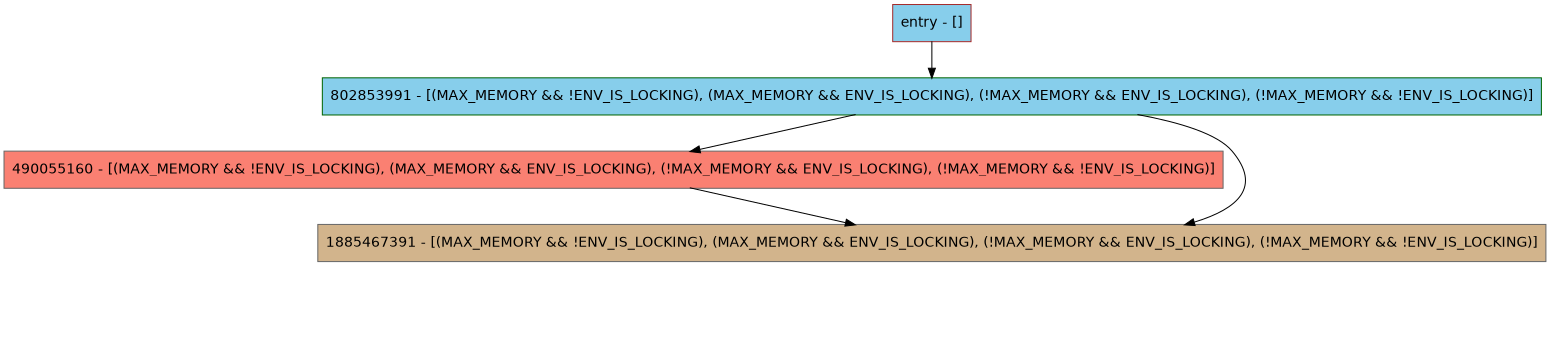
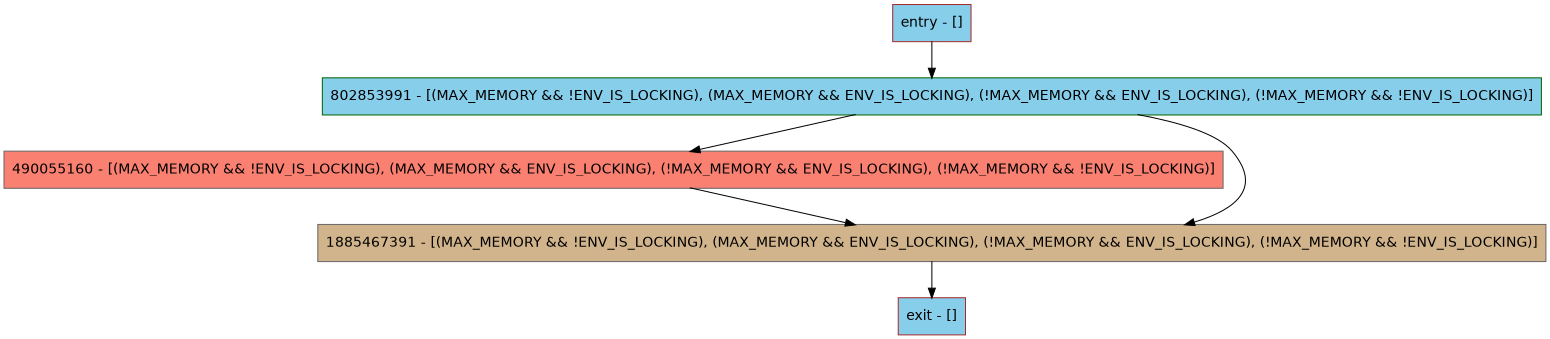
none -> (932, 316)
